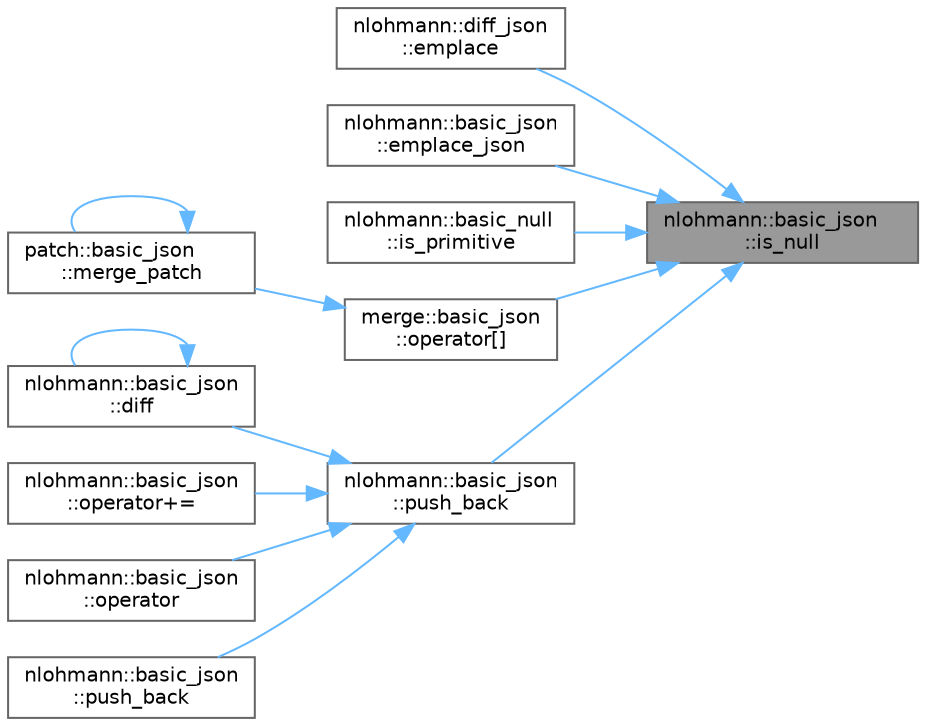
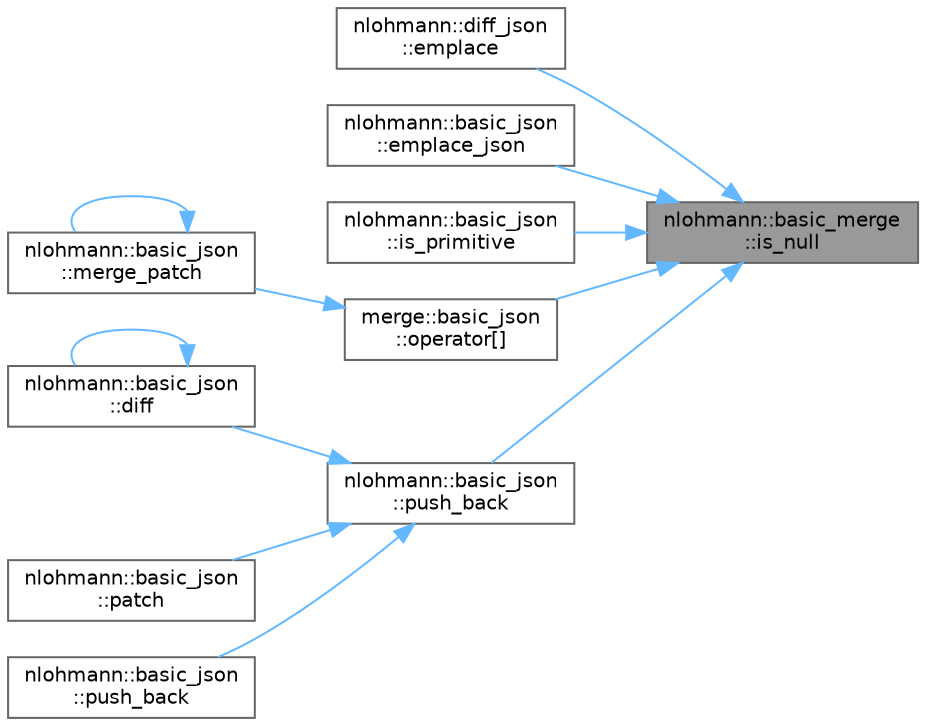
(451, 233) -> (451, 233)
(783, 233) -> (783, 233)
(131, 263) -> (131, 263)
(131, 493) -> none
(131, 590) -> (131, 590)
